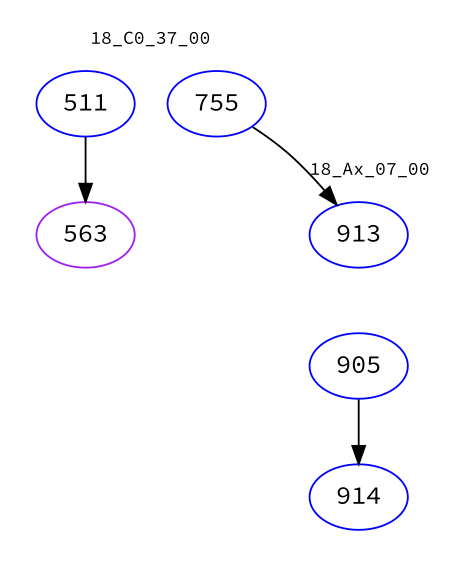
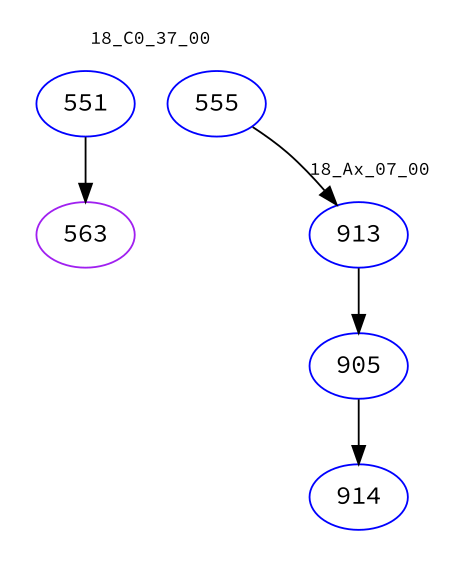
(86, 104) -> (86, 104)
(217, 104) -> (217, 104)
none -> (359, 292)
